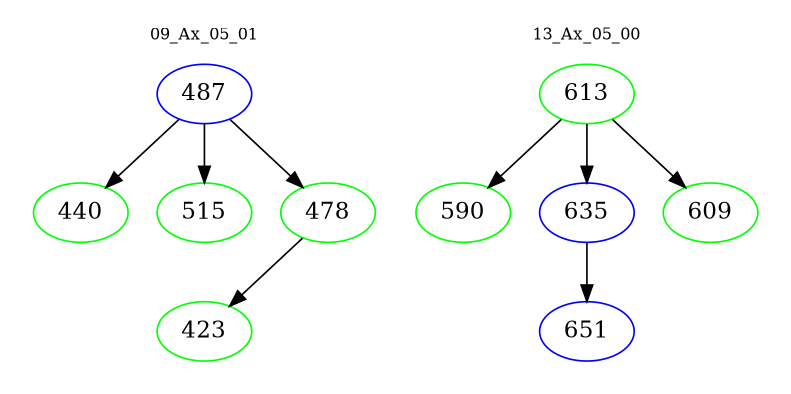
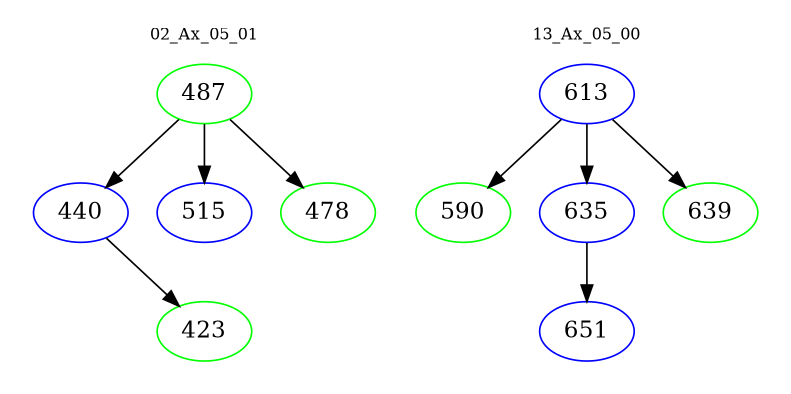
(204, 35) -> (204, 35)
(204, 94) -> (204, 94)
(587, 94) -> (587, 94)
(81, 213) -> (81, 213)
(204, 213) -> (204, 213)
(711, 213) -> (711, 213)
(272, 267) -> (137, 267)
